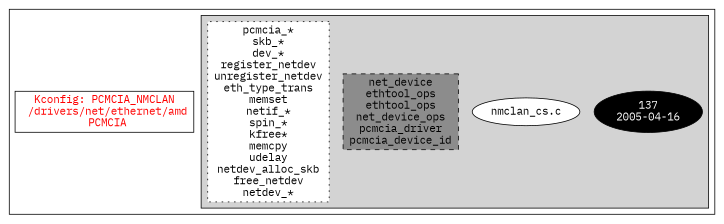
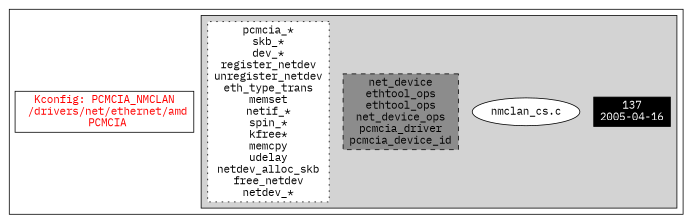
(648, 112) -> (632, 112)
